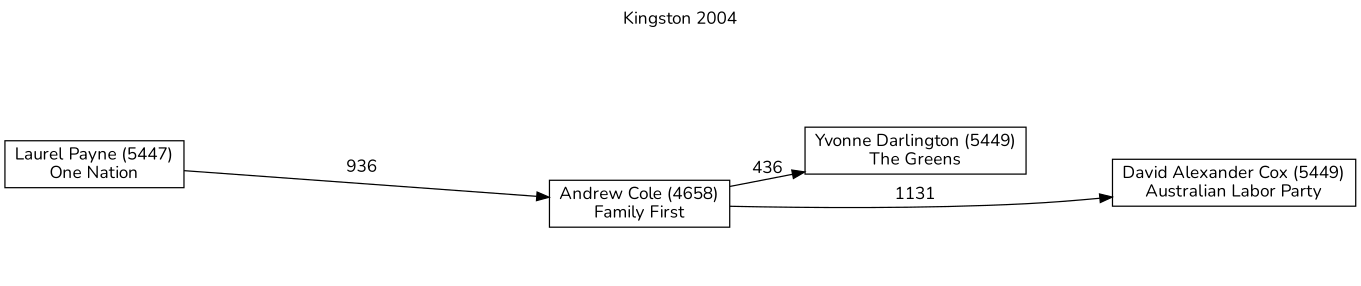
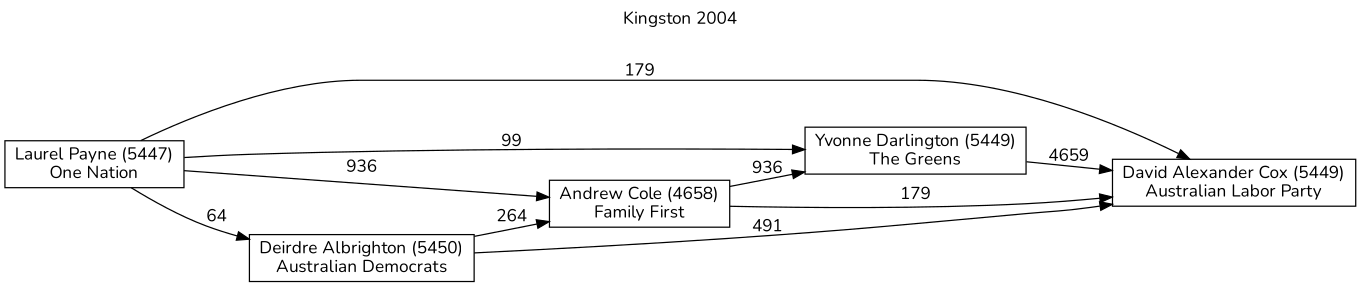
none -> (661, 80)
none -> (488, 150)
none -> (1063, 165)
(767, 169) -> (767, 169)
(916, 194) -> (916, 194)
none -> (362, 258)
